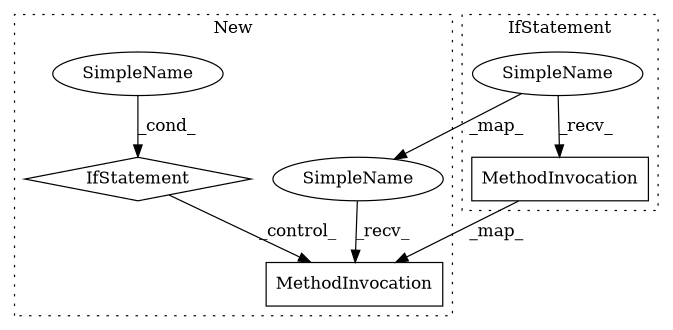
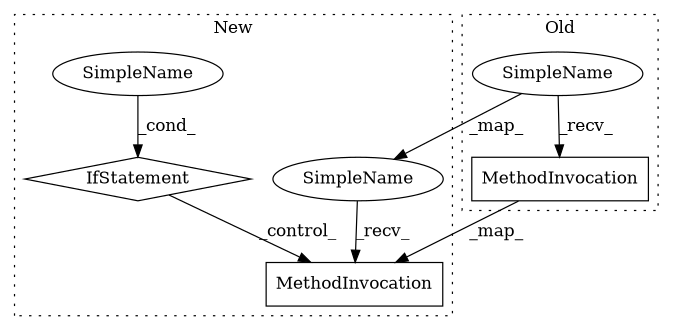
(560, 28) -> (560, 28)
